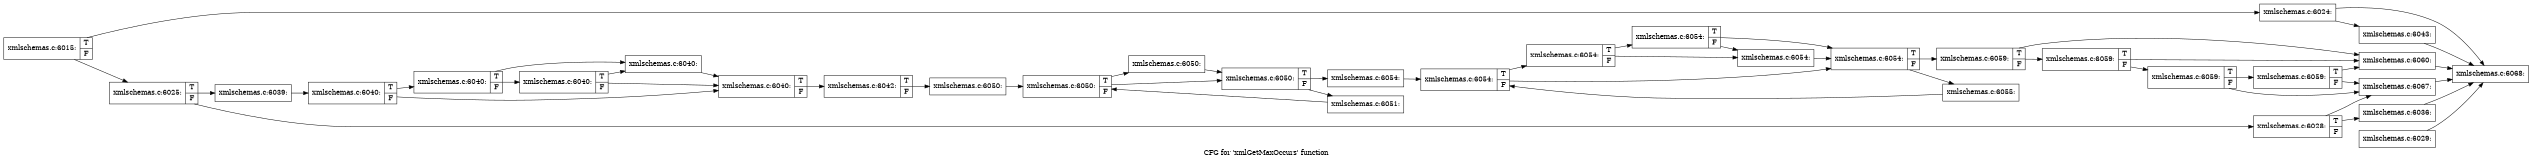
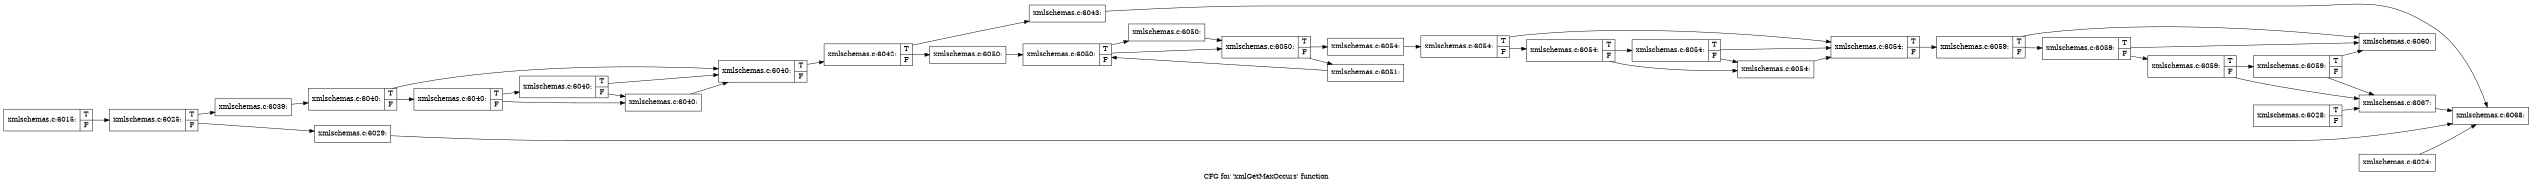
(1170, 13) -> none
(2345, 23) -> (968, 33)
(2441, 67) -> none
(1981, 93) -> none
(2397, 113) -> none
(1220, 127) -> (254, 127)
